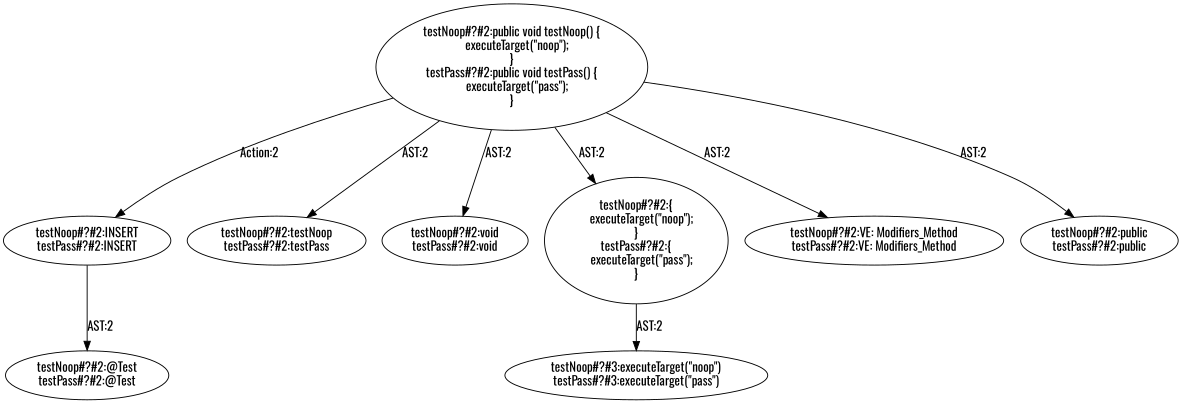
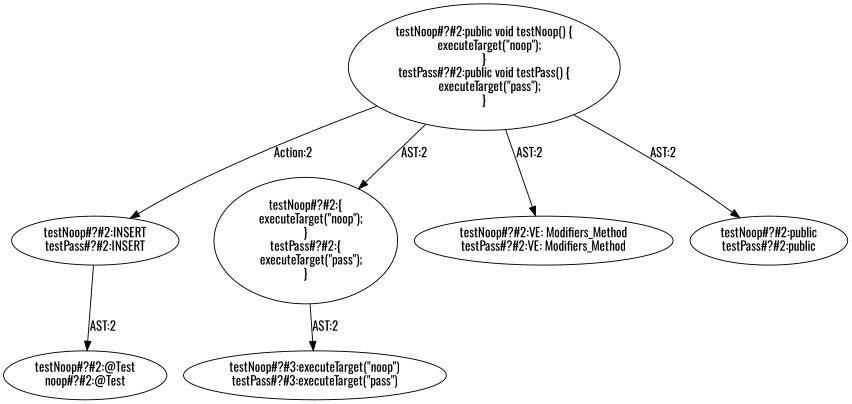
(277, 241) -> none
(455, 241) -> none
(87, 375) -> (85, 375)
